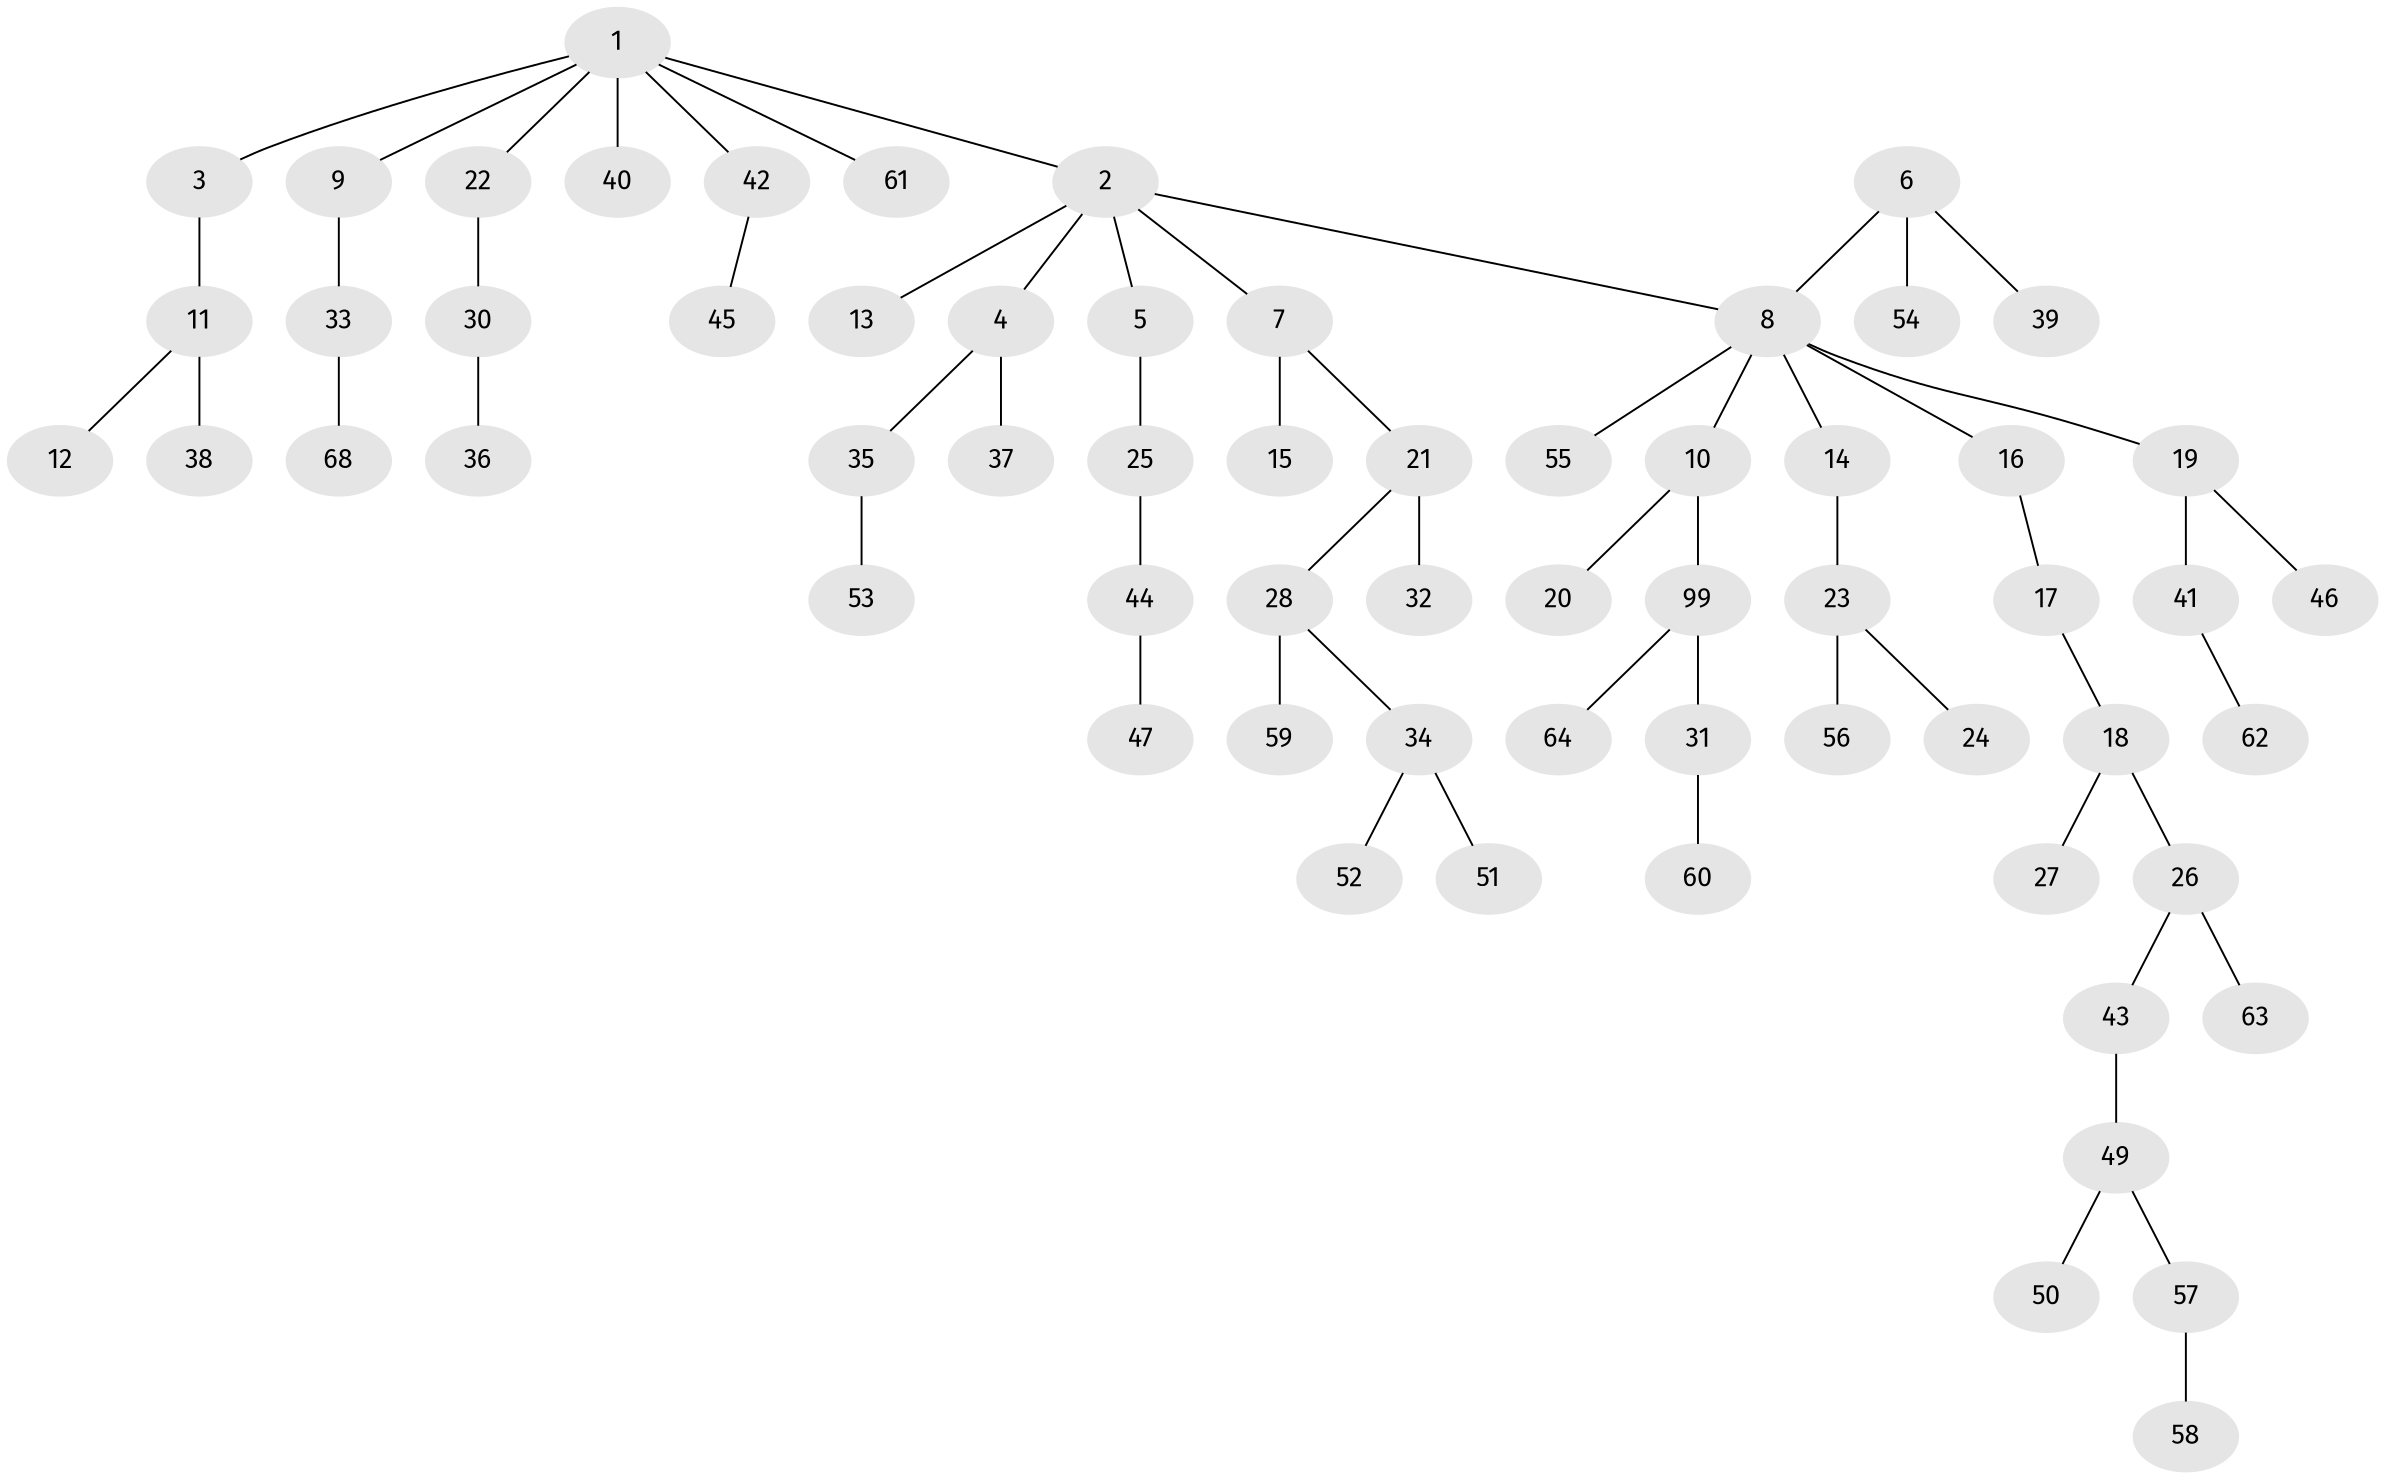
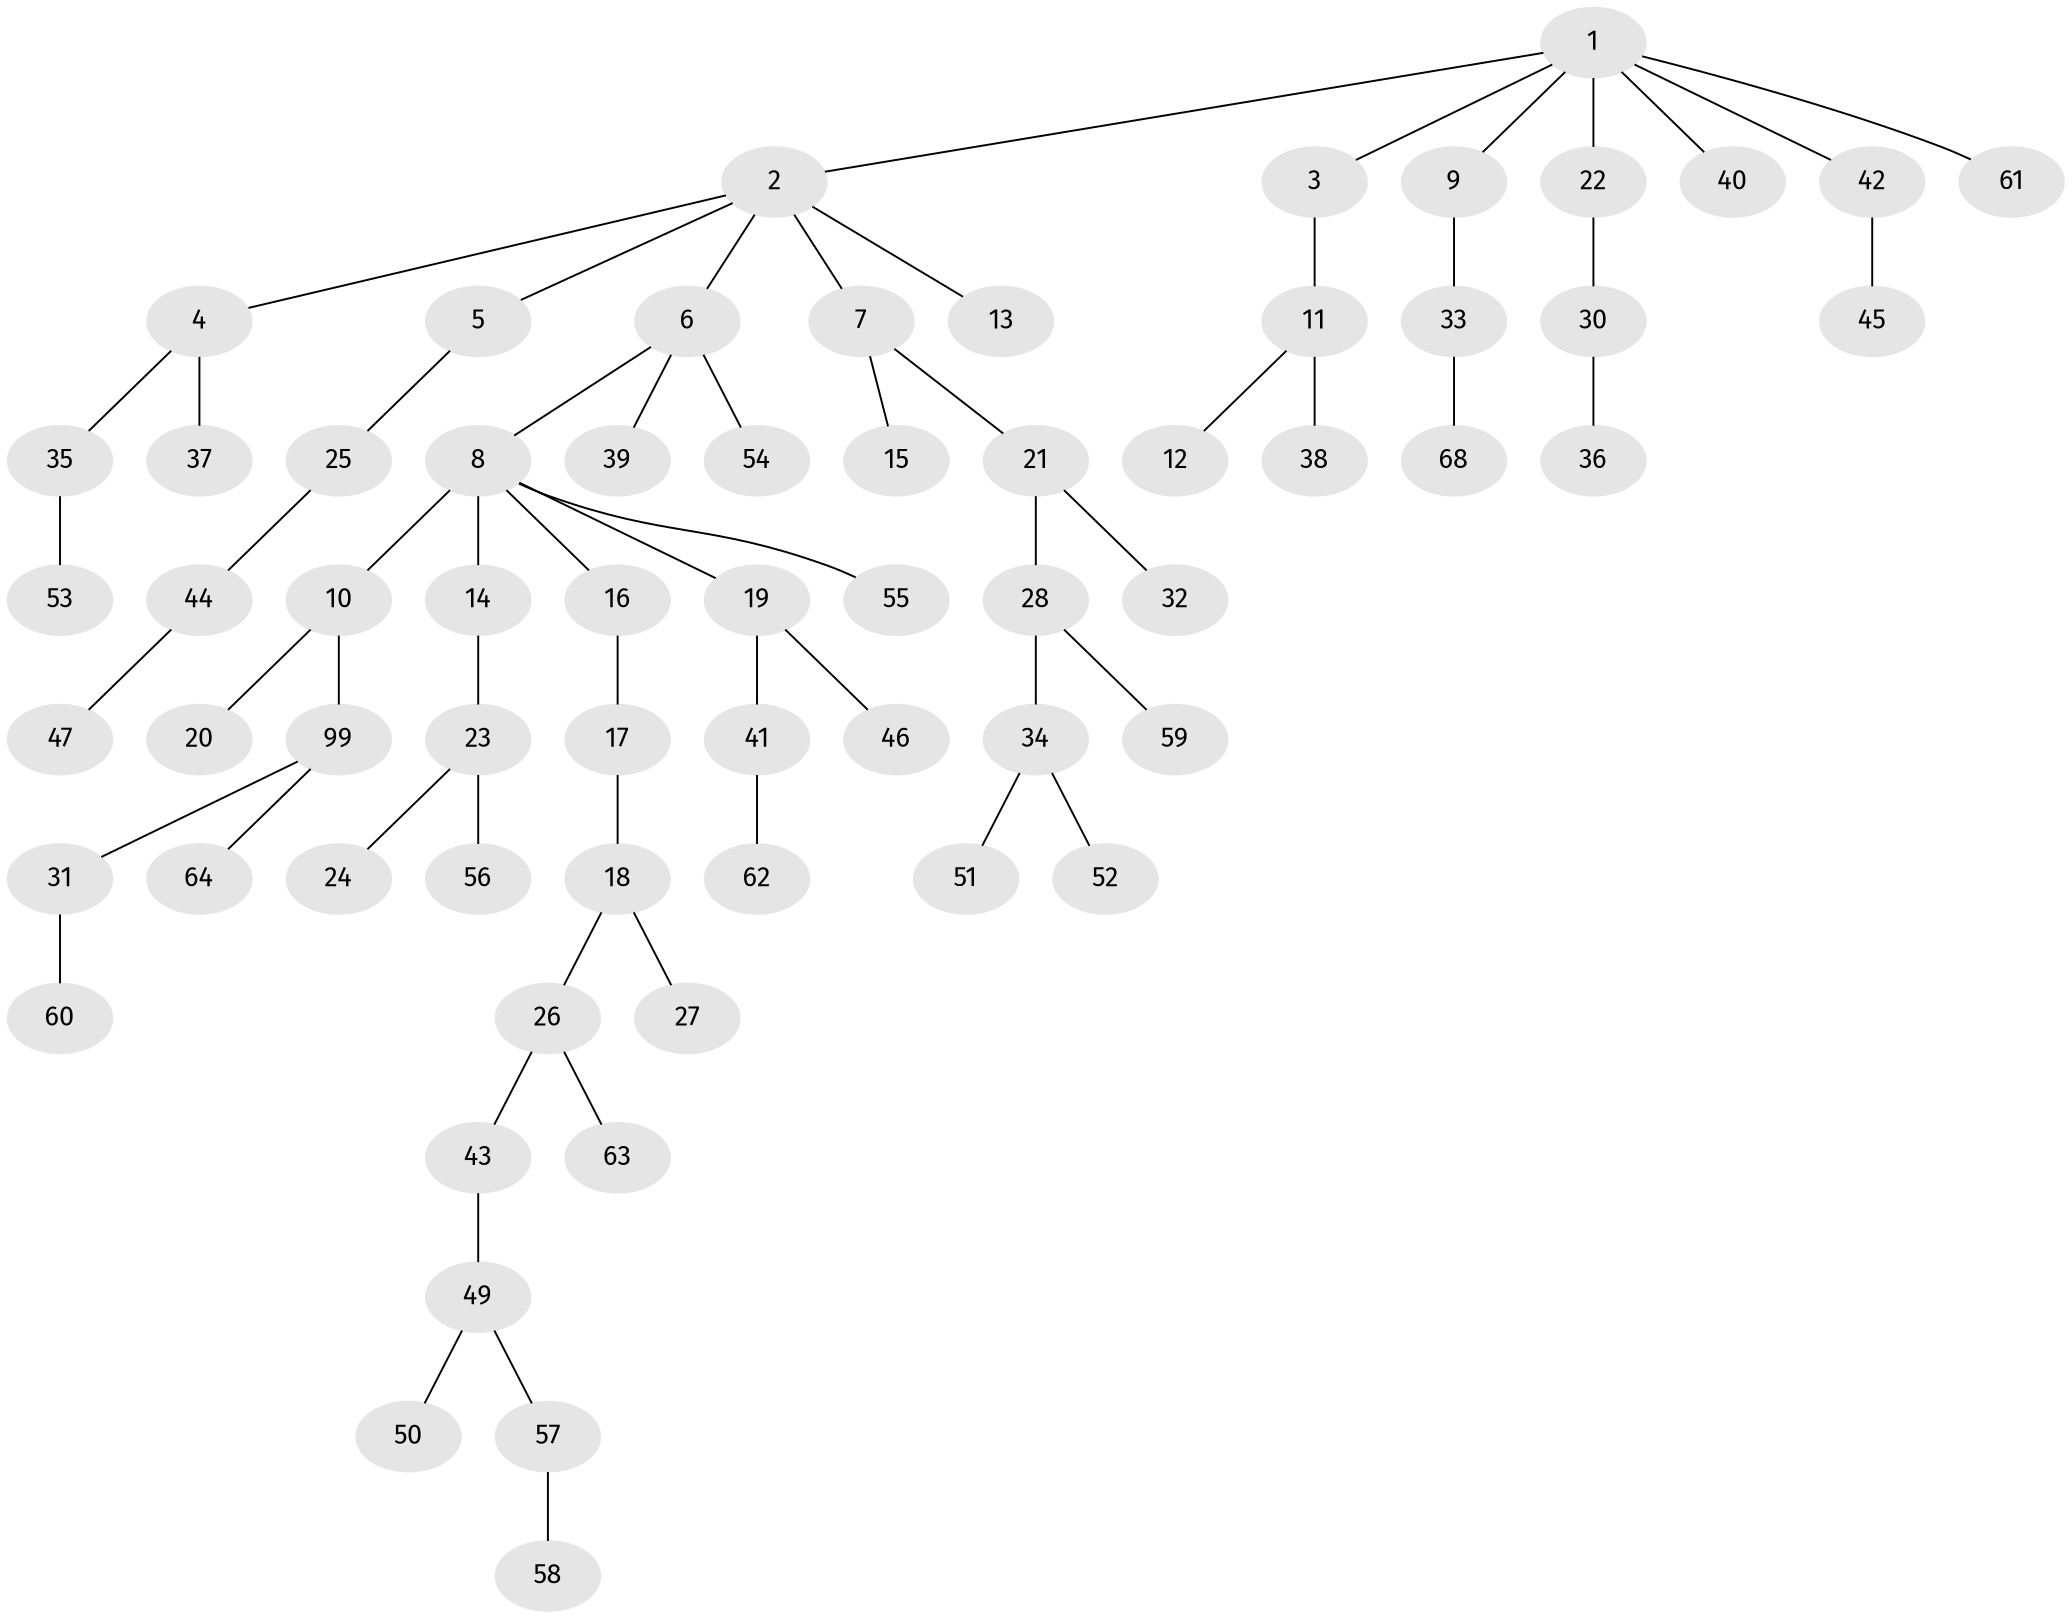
(1436, 252) -> (731, 252)
